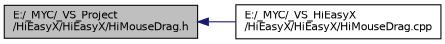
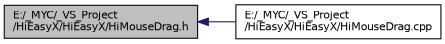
(338, 22) -> (338, 22)
